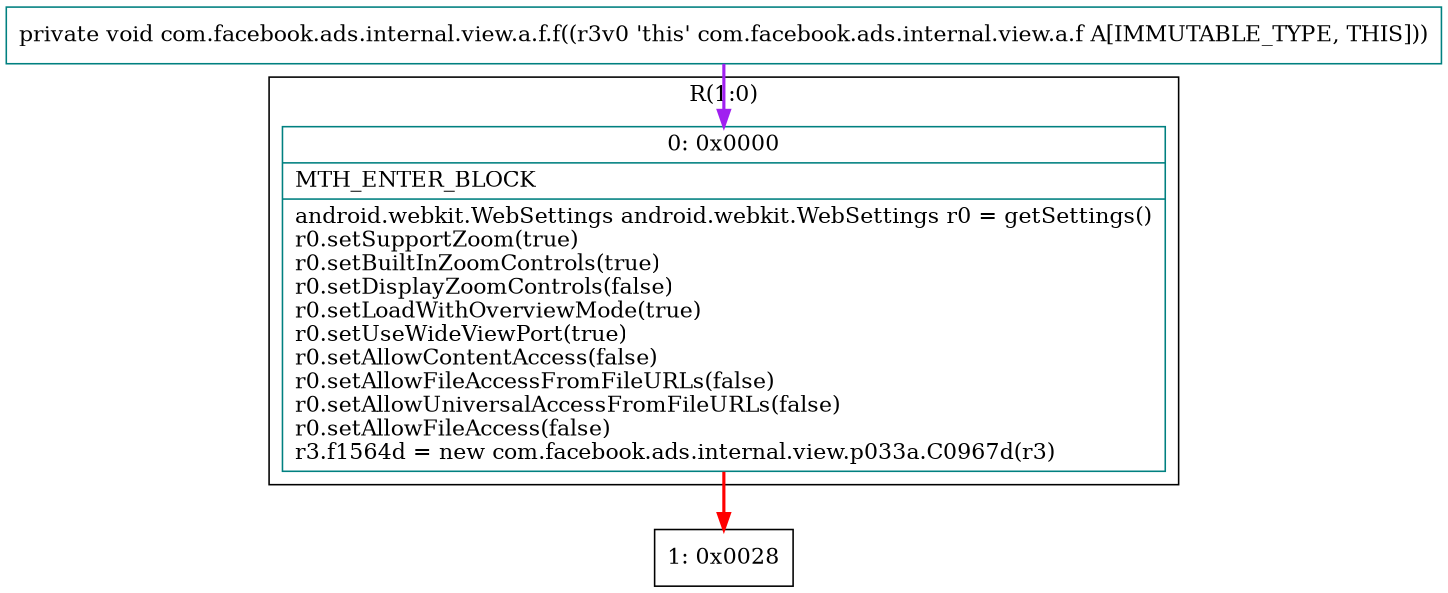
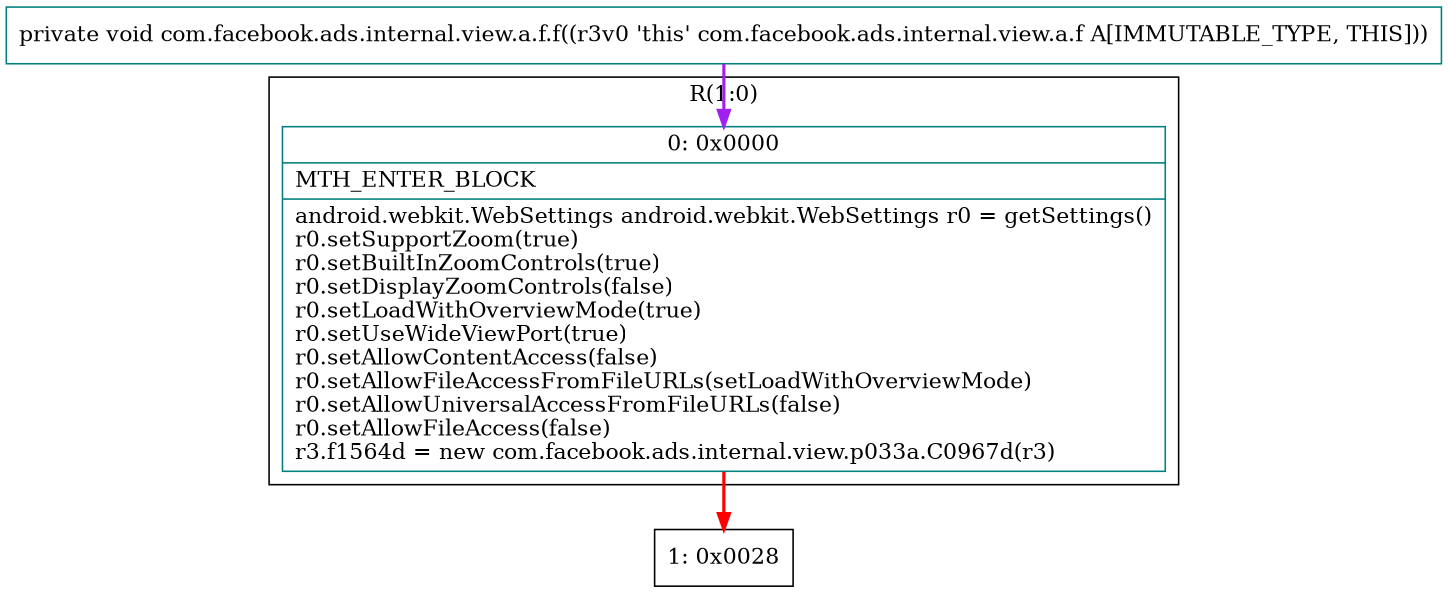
(535, 382) -> (664, 382)
